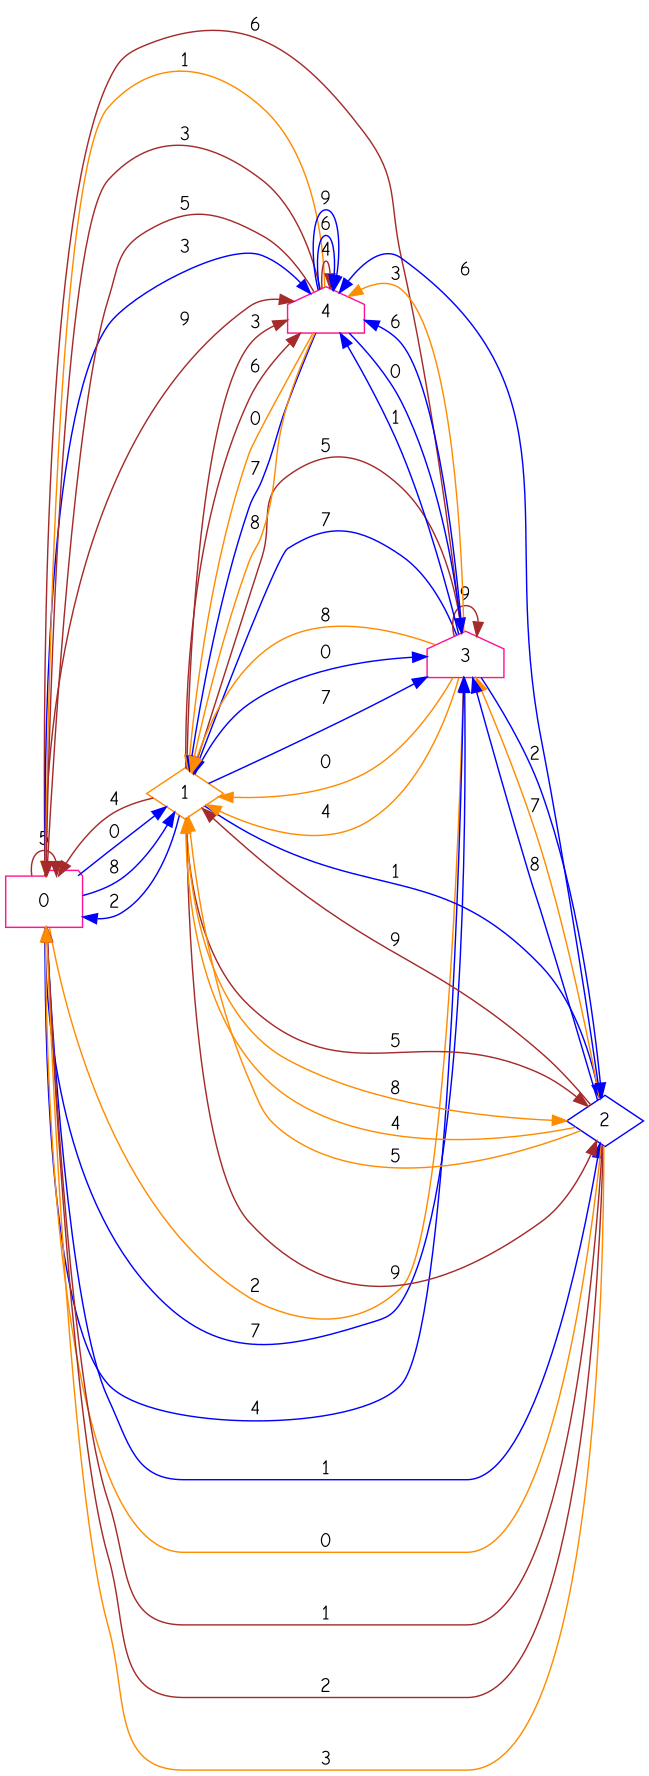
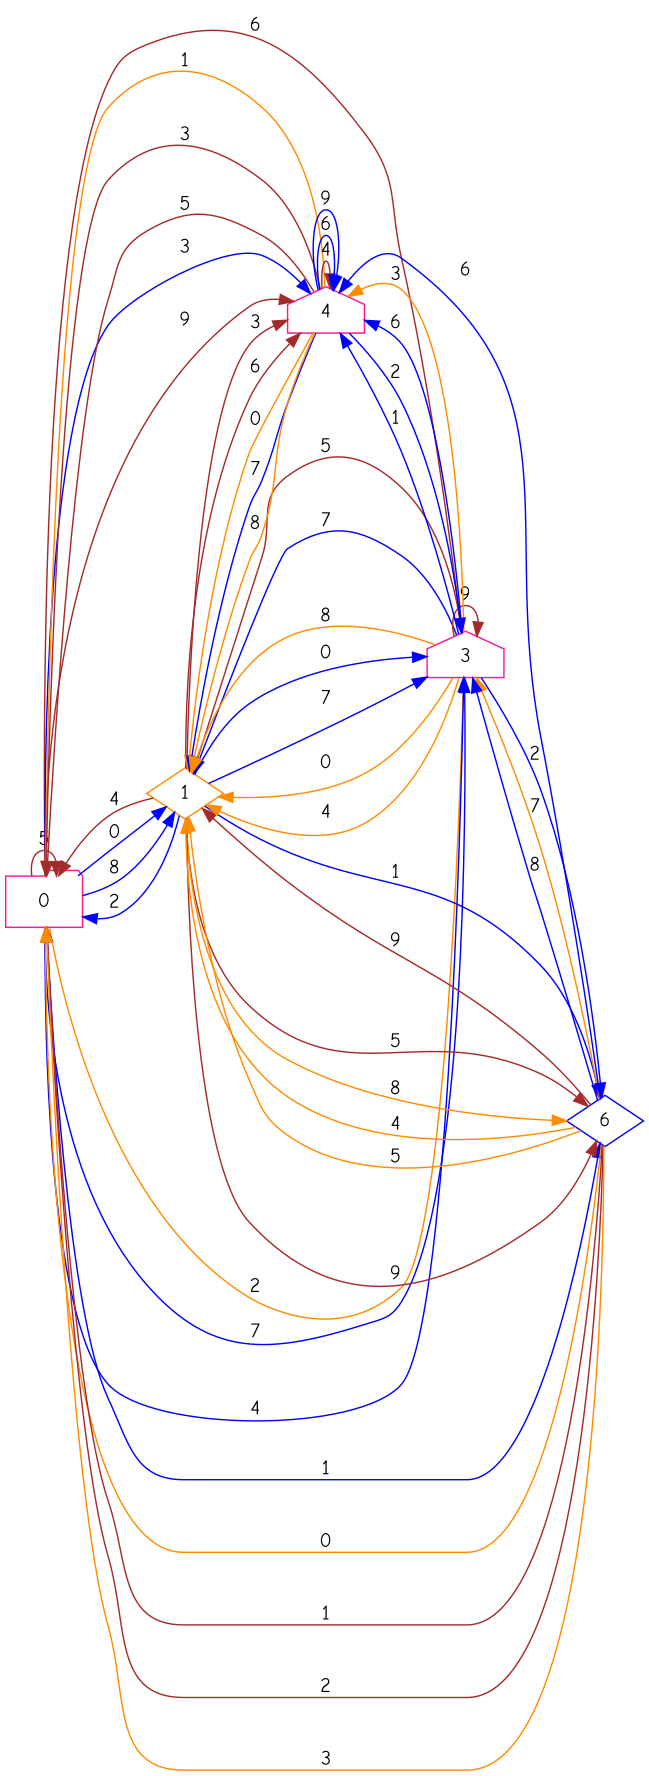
(396, 373) -> (396, 373)
(605, 1121) -> (605, 1121)
